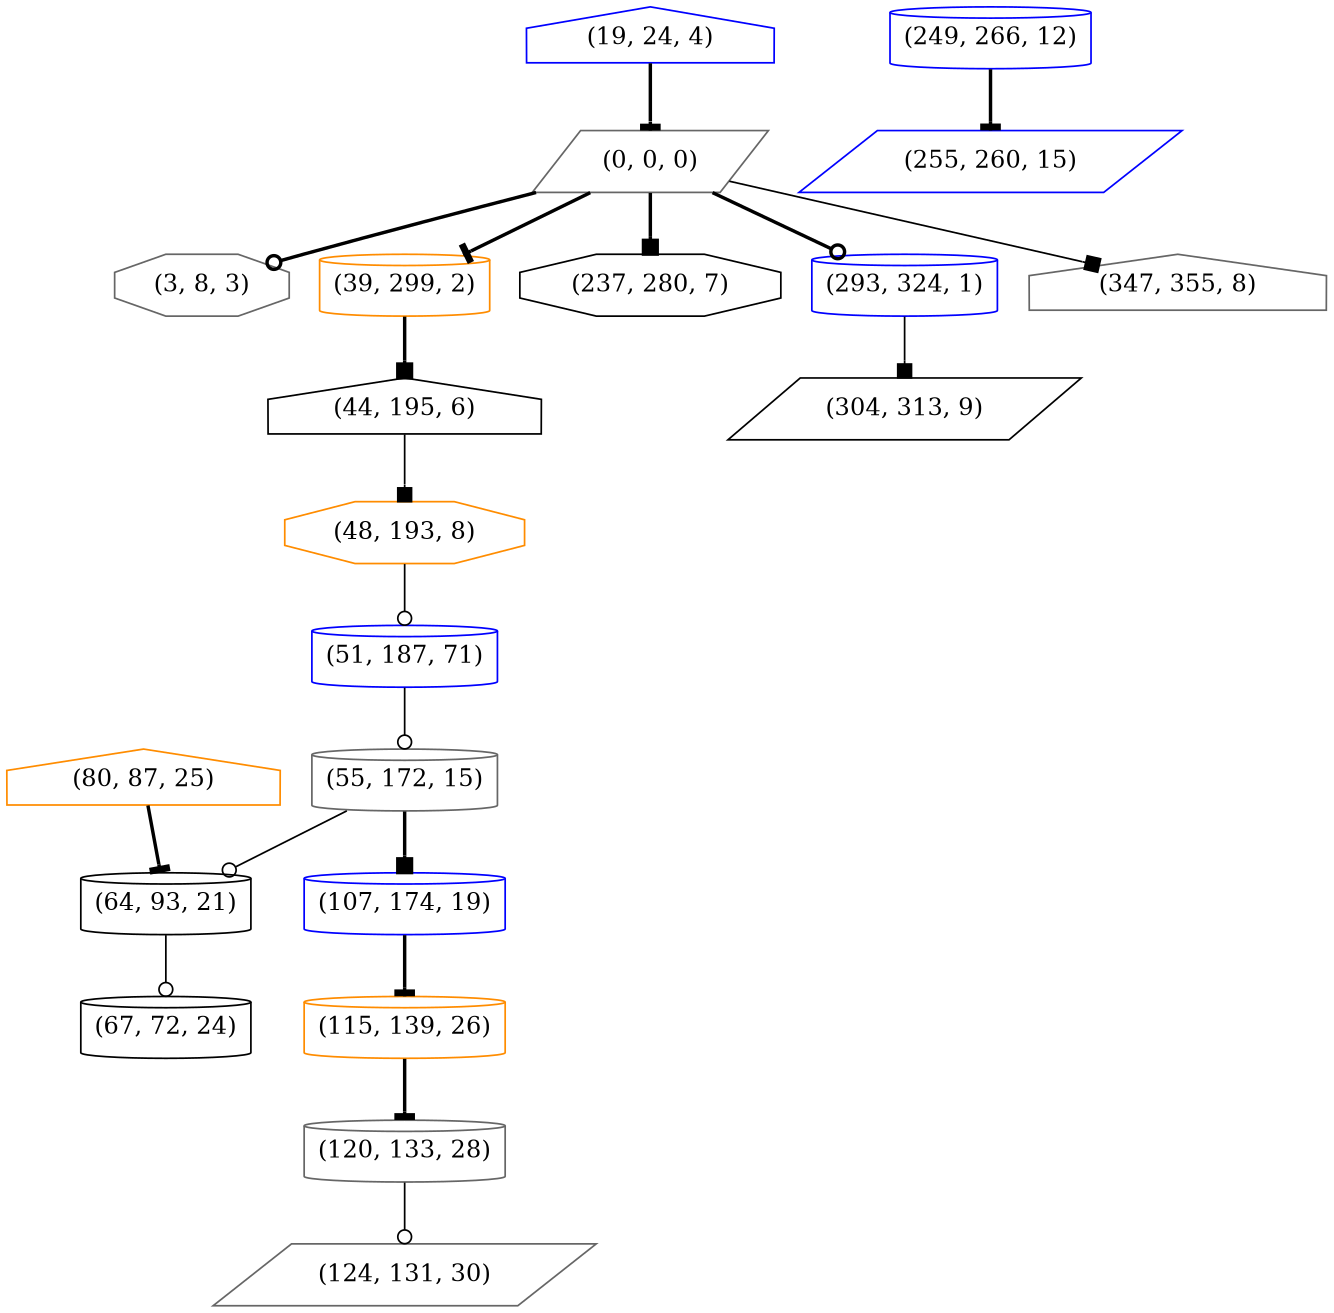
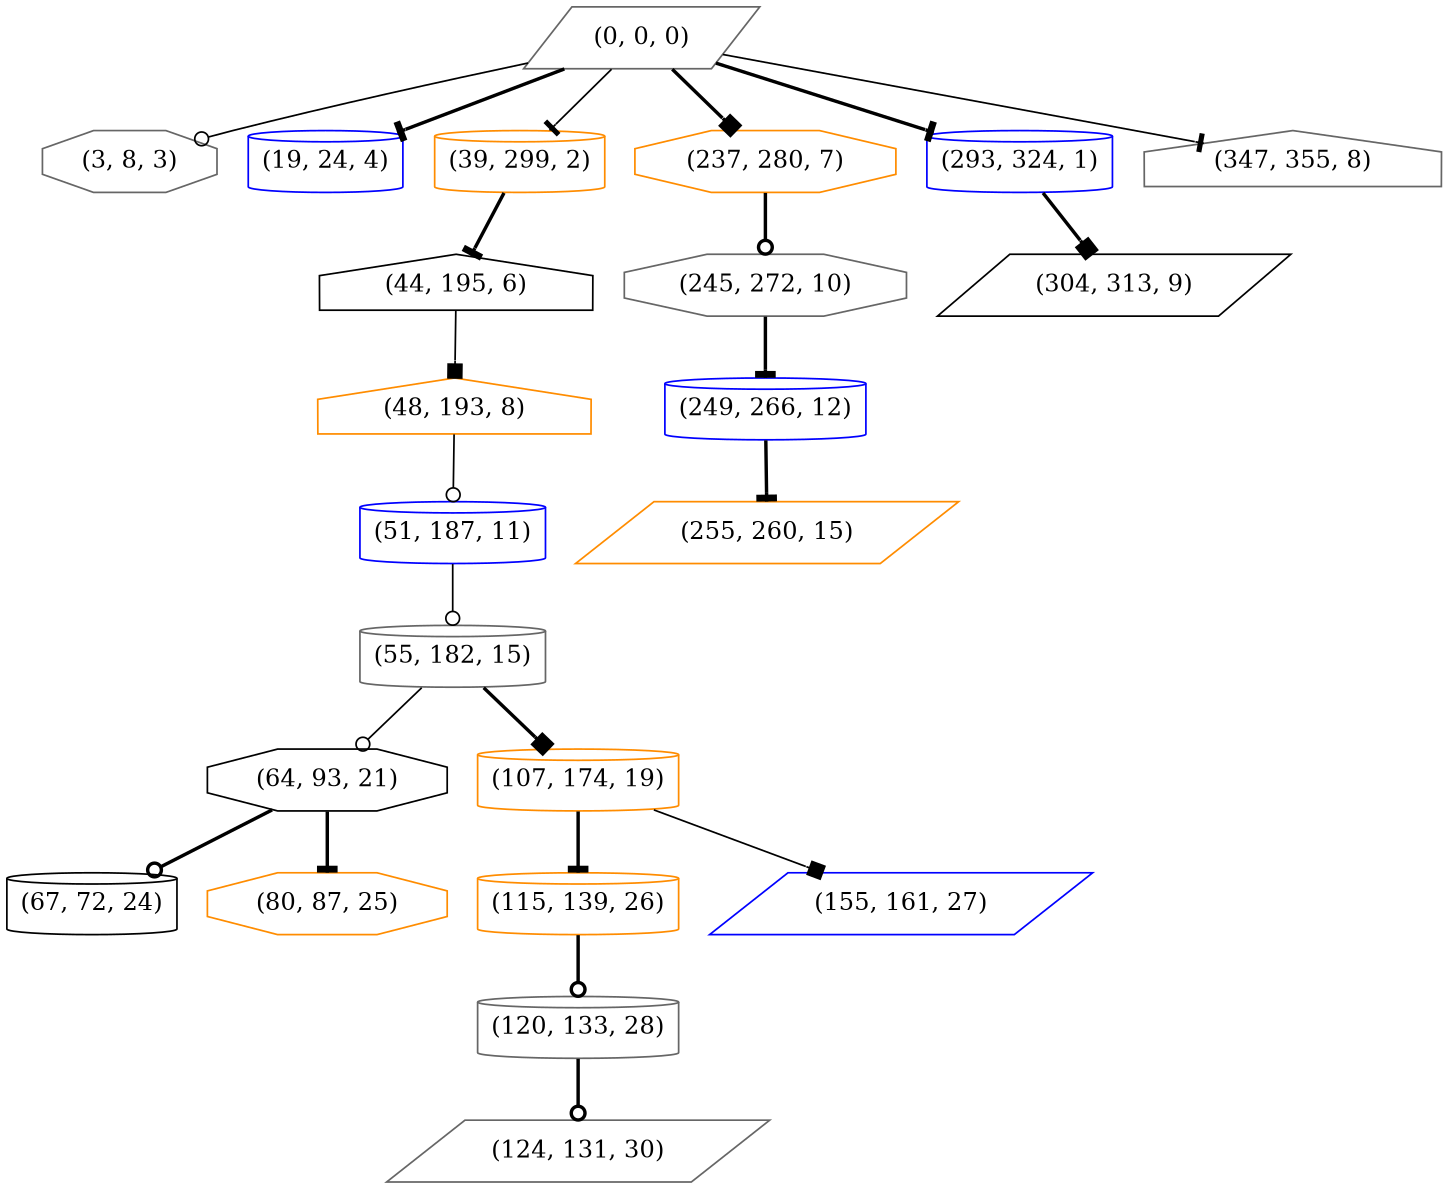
(650, 38) -> (326, 161)
(650, 92) -> (485, 99)
(991, 161) -> (767, 533)
(772, 221) -> (821, 96)
(906, 221) -> (959, 98)
(531, 222) -> (584, 97)
(408, 226) -> (368, 98)
(650, 285) -> (765, 161)
none -> (765, 285)
(405, 339) -> (489, 220)
(905, 339) -> (1062, 217)
(405, 533) -> (454, 409)
(405, 656) -> (453, 533)
(144, 780) -> (327, 904)
(405, 780) -> (453, 656)
(153, 835) -> (327, 838)
(166, 904) -> (327, 780)
(405, 904) -> (578, 780)
none -> (901, 904)
(166, 959) -> (217, 838)
(405, 1085) -> (578, 959)
(405, 1206) -> (578, 1083)
